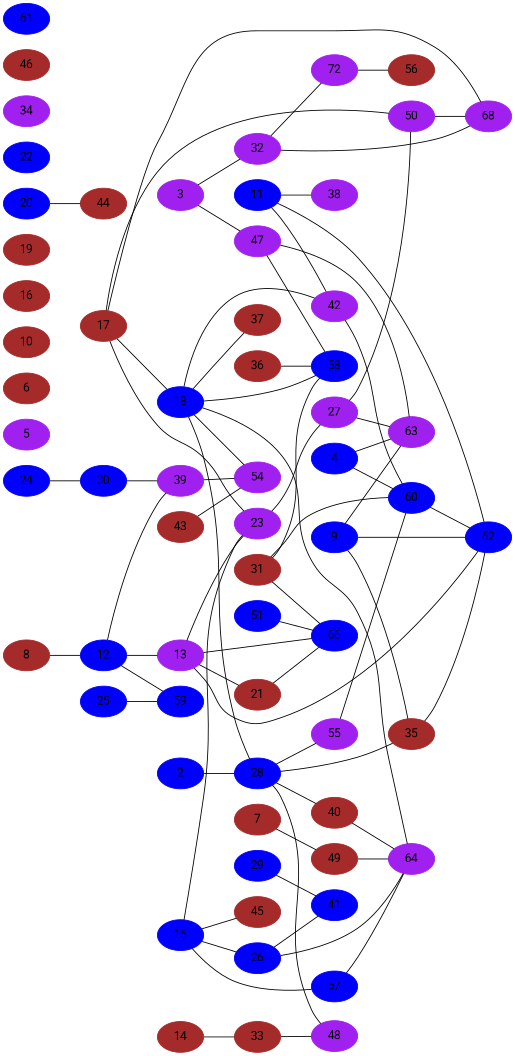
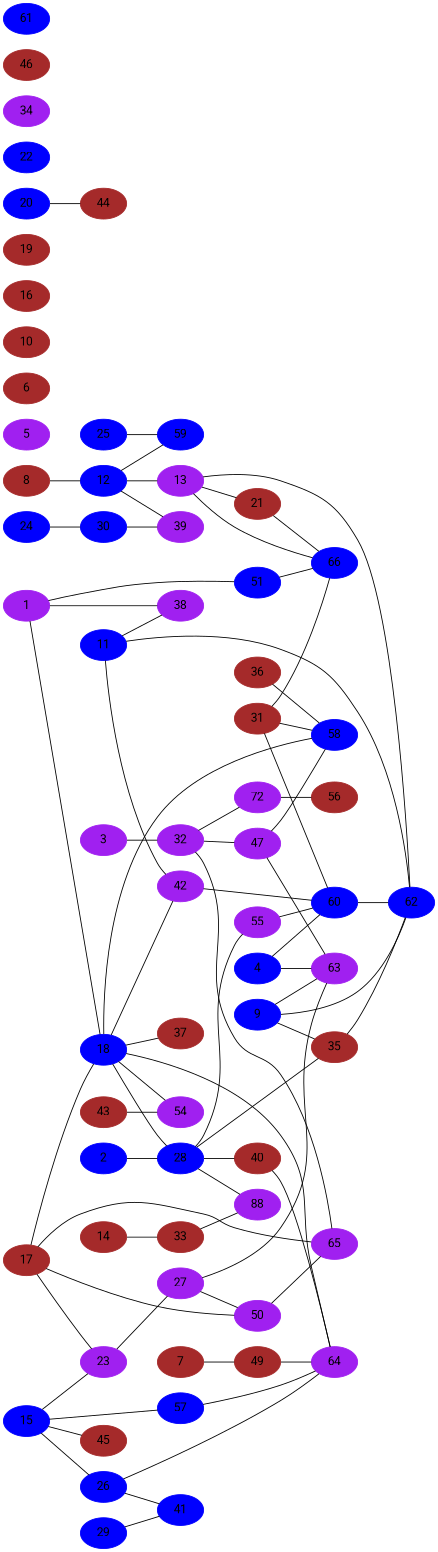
(489, 116) -> (335, 1244)
(219, 218) -> (219, 842)
(214, 479) -> none
(211, 586) -> none
none -> (27, 606)
(335, 1036) -> (258, 1205)
